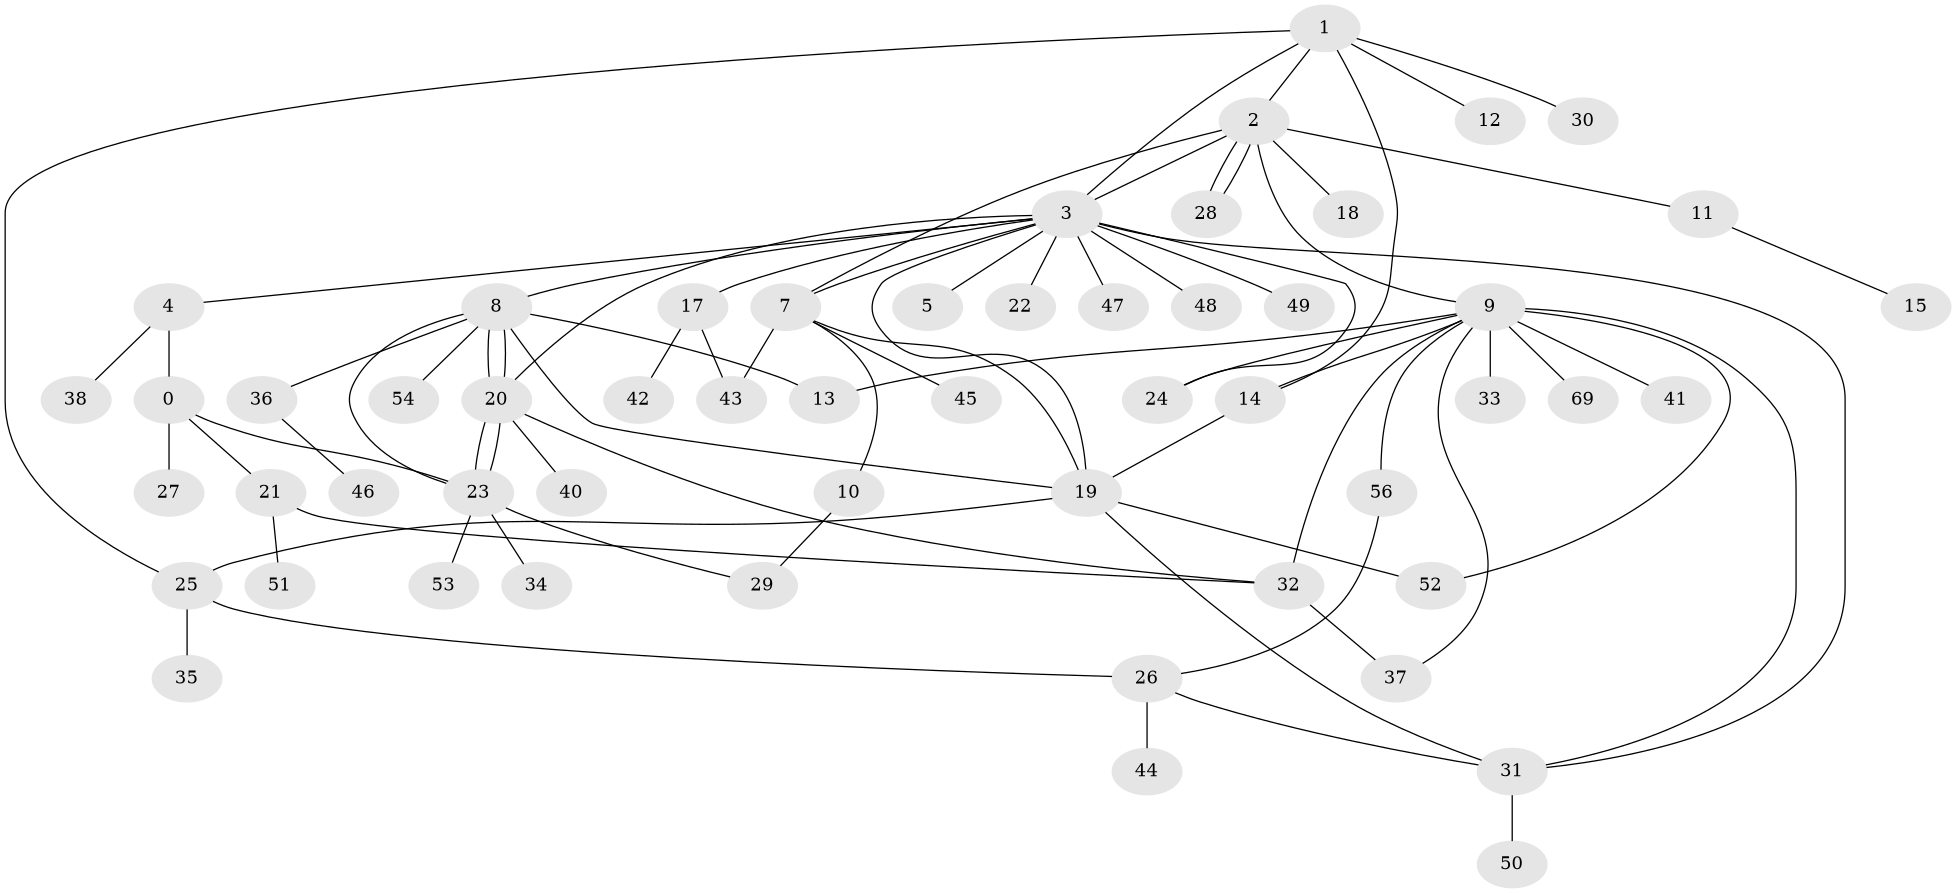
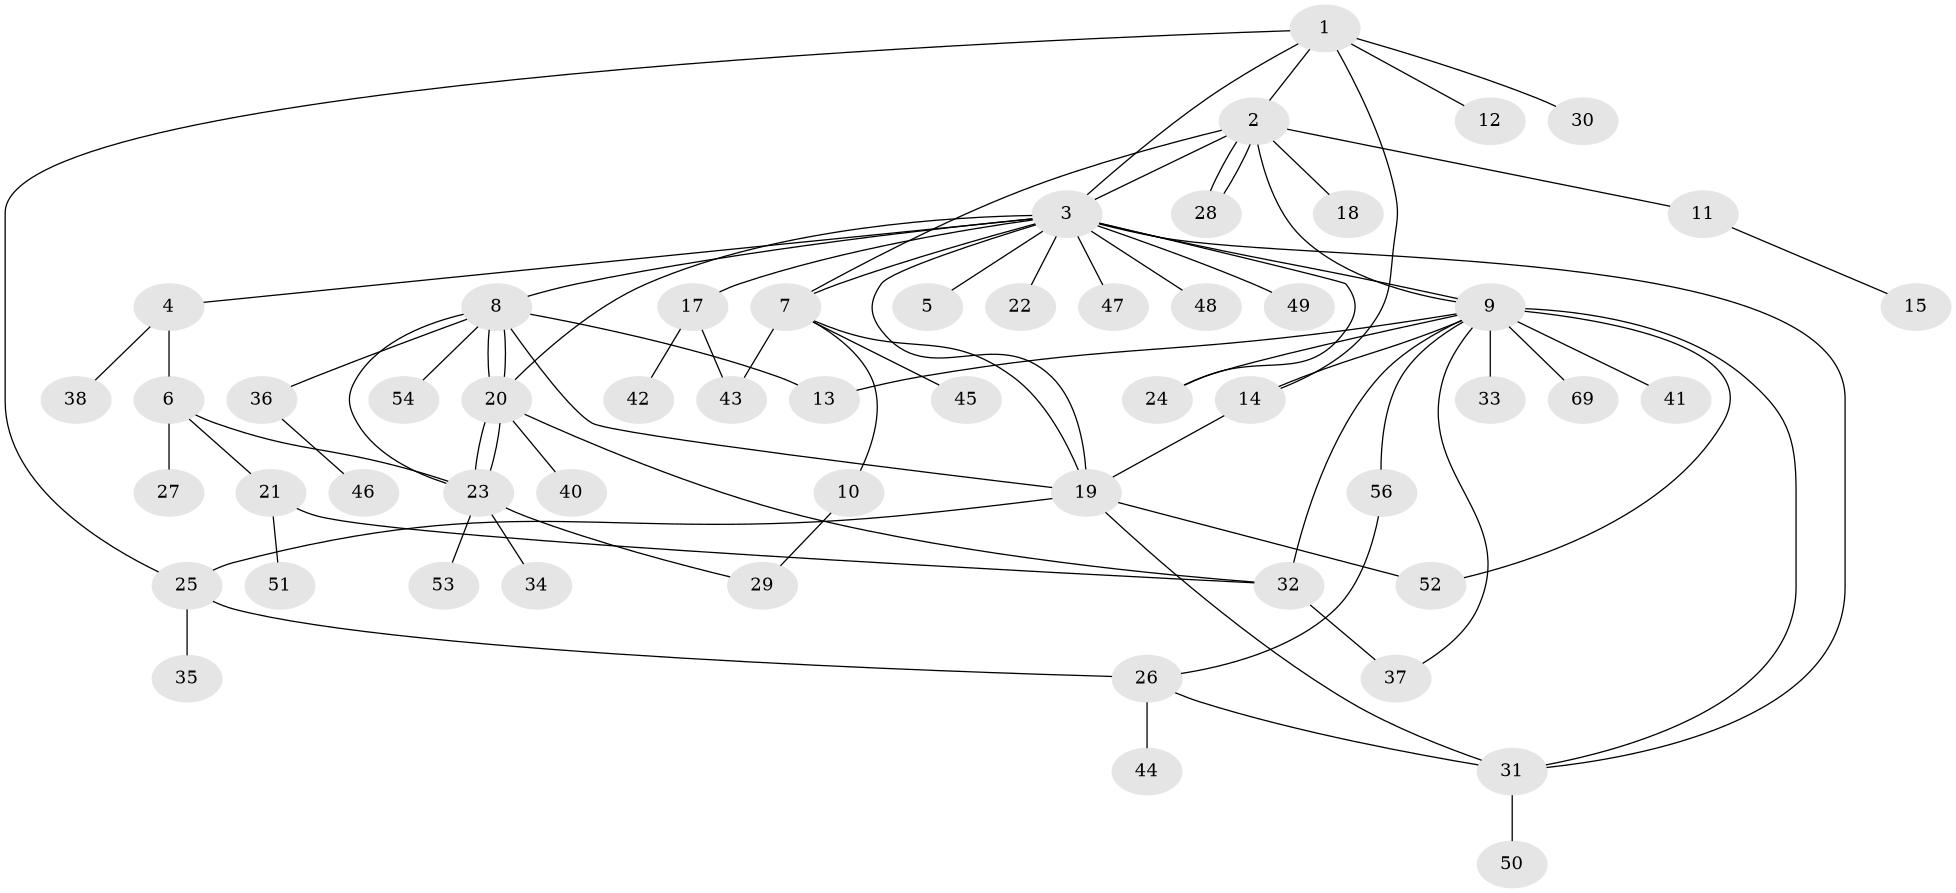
none -> (1341, 274)
(169, 400) -> (169, 400)
